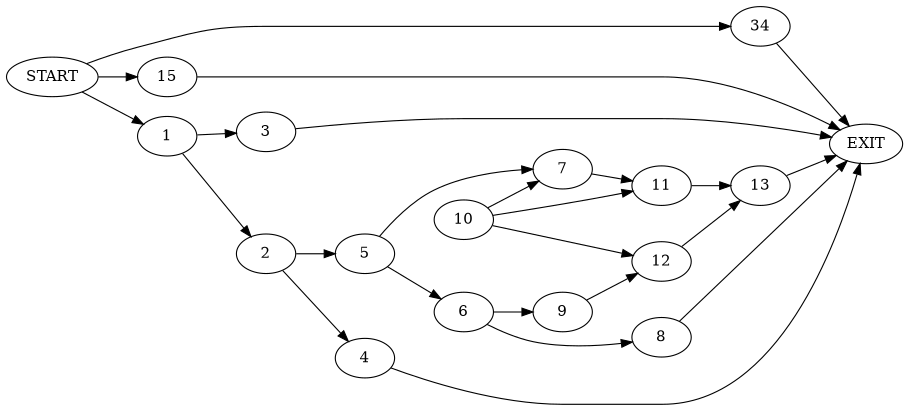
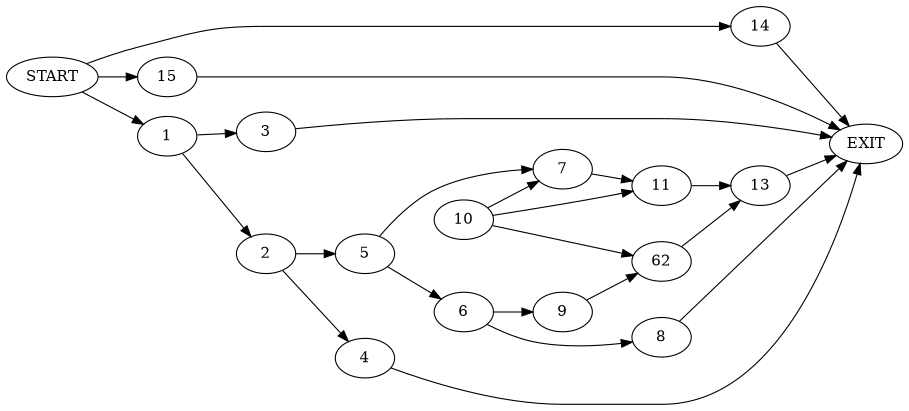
(760, 26) -> (760, 26)
(662, 261) -> (662, 261)
